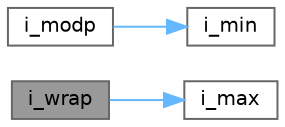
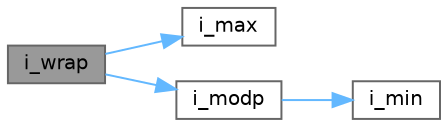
none -> (131, 80)
